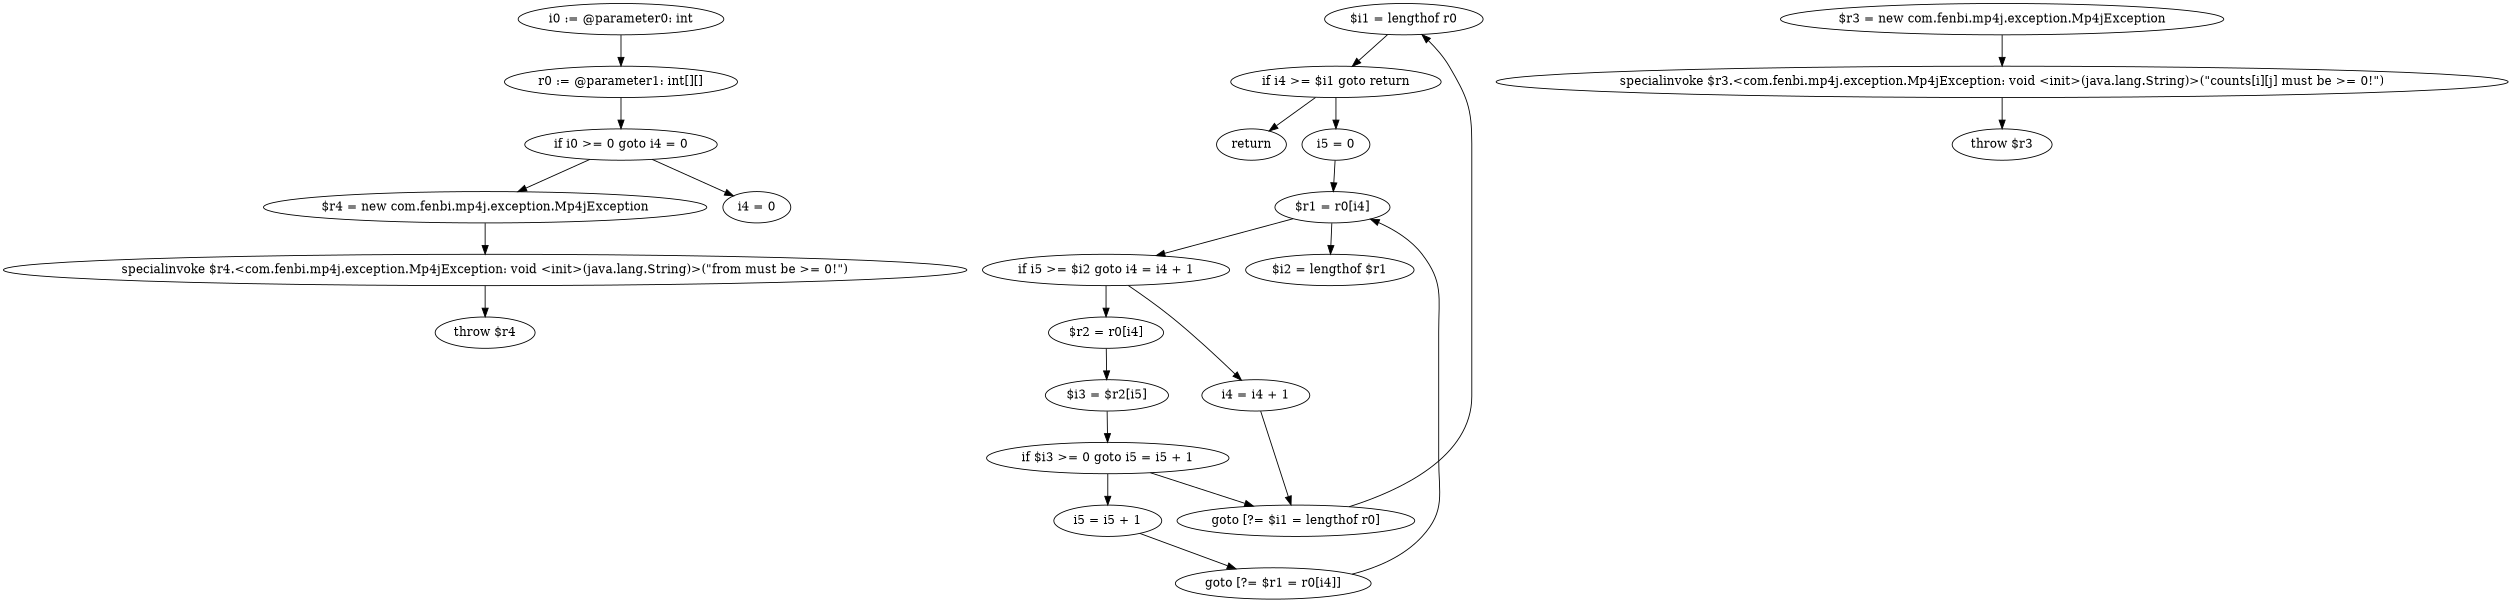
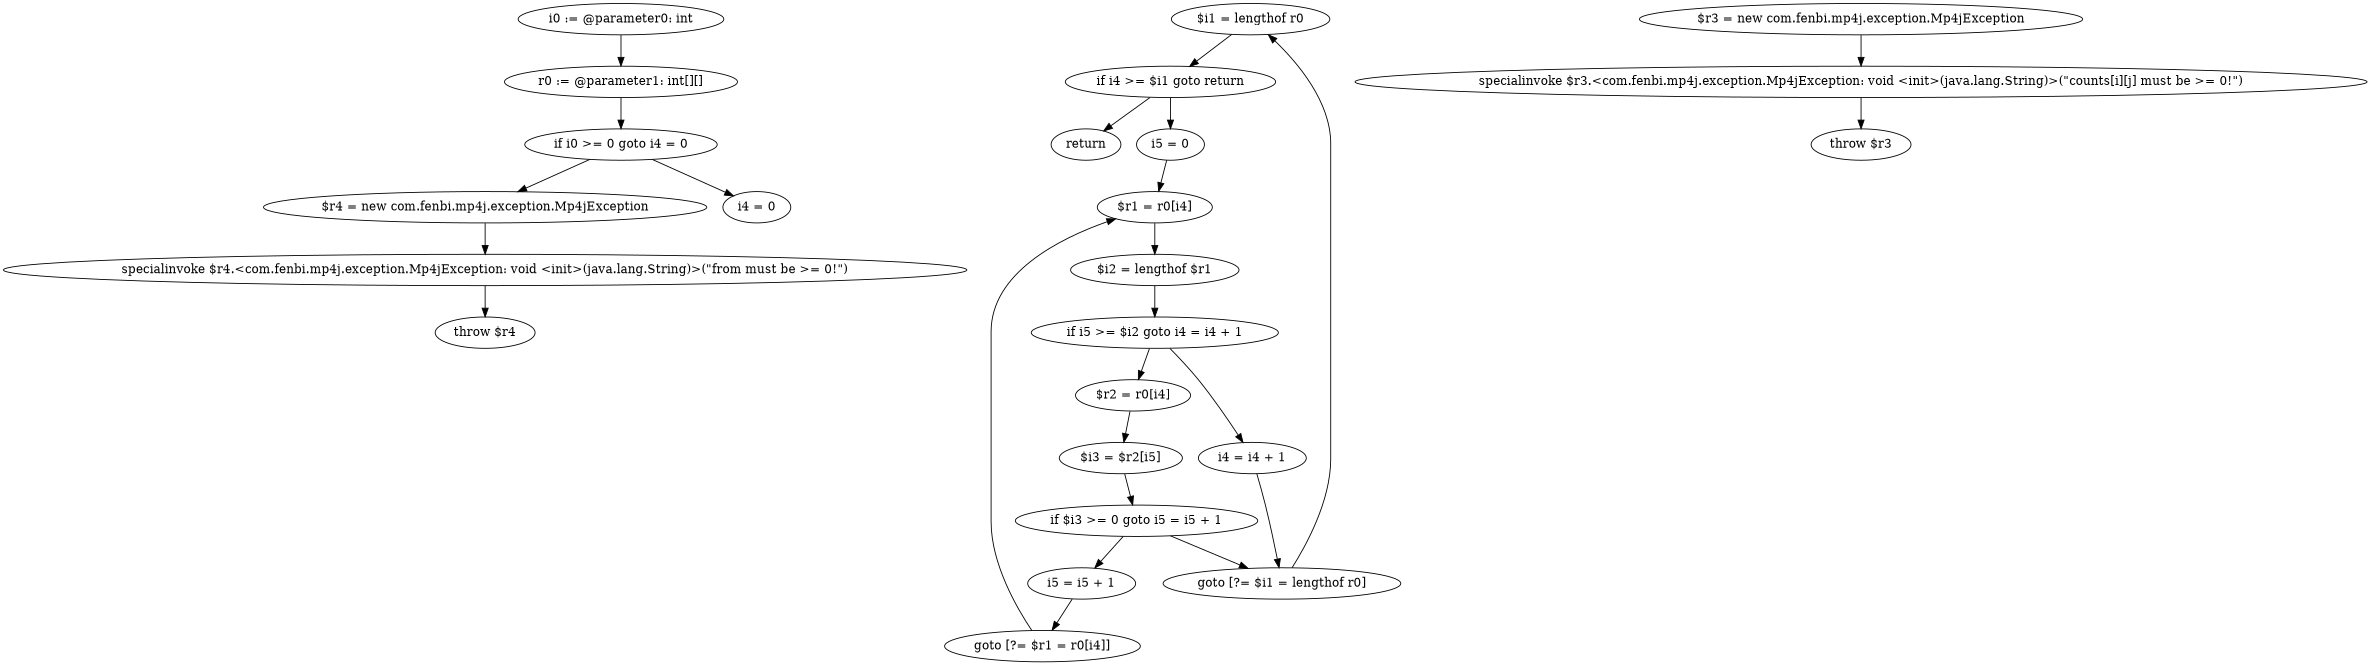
(1229, 236) -> (1155, 297)
